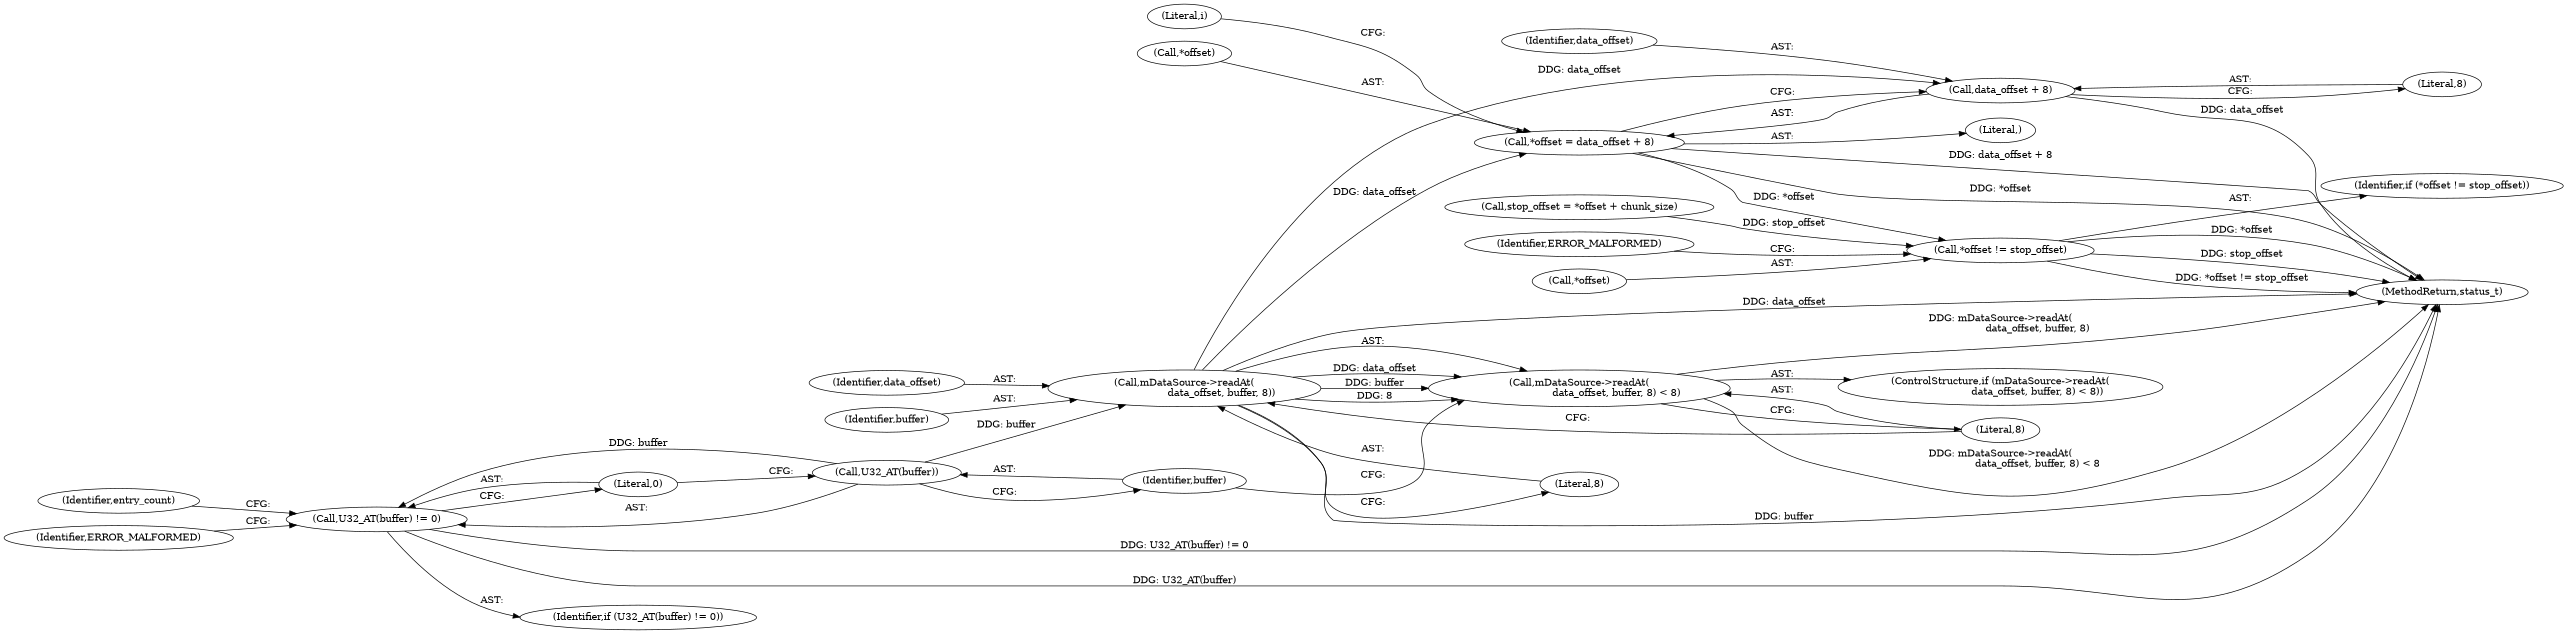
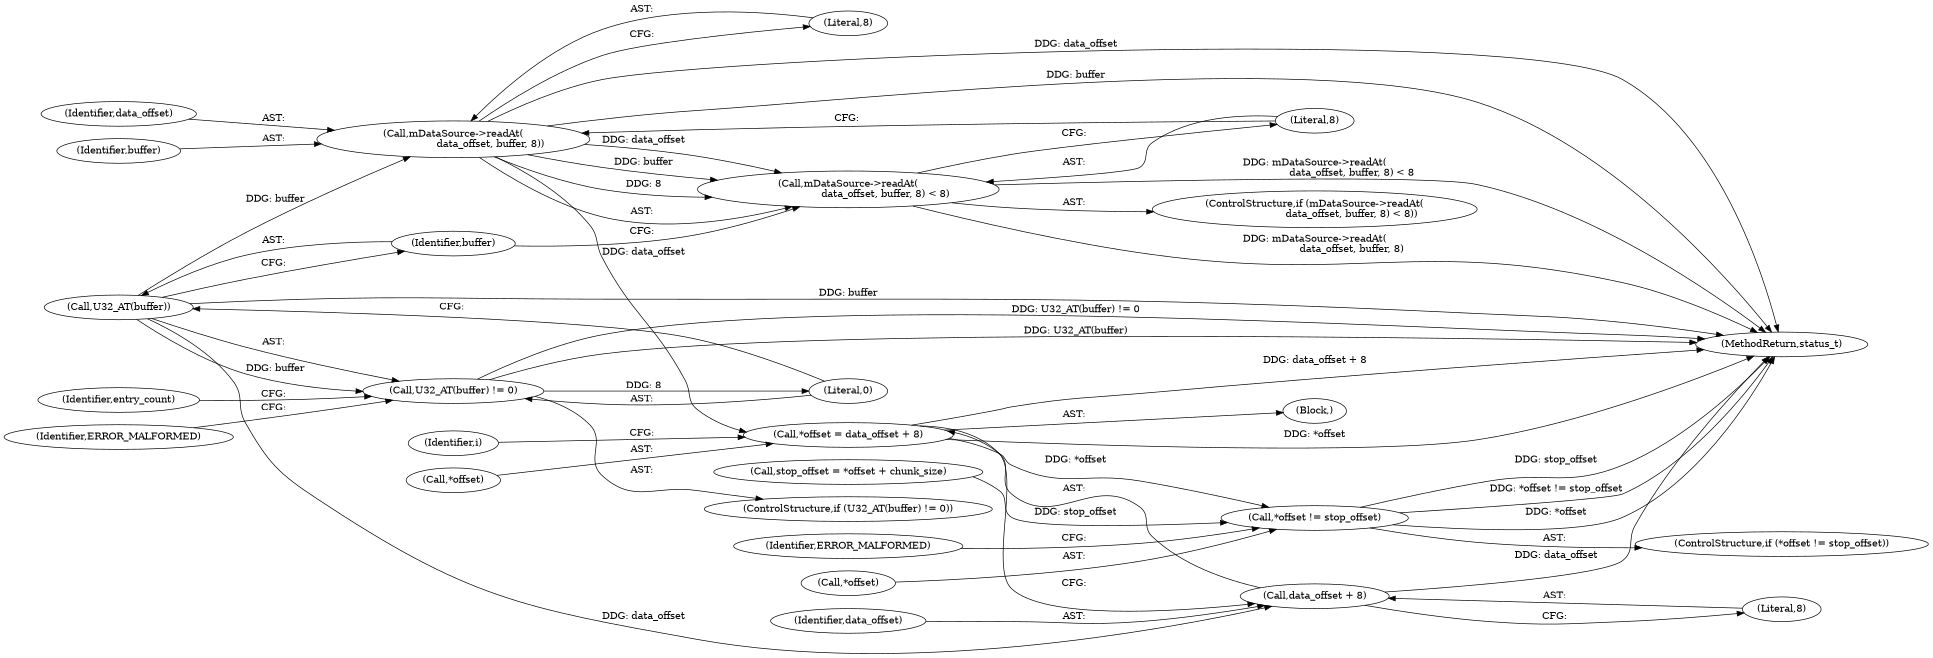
(1184, 16) -> (453, 443)
(1507, 102) -> (651, 631)
(2000, 130) -> (1315, 411)
(2442, 186) -> (1782, 544)
none -> (954, 299)
(494, 496) -> (644, 386)
(638, 618) -> (848, 509)
